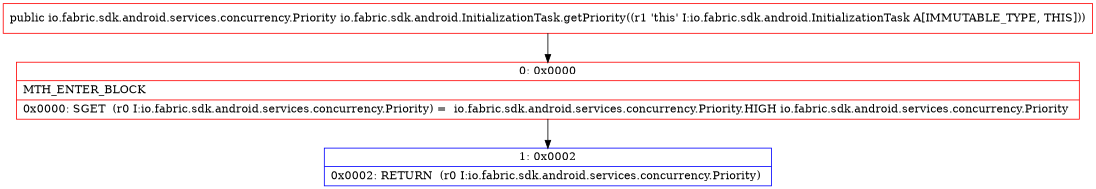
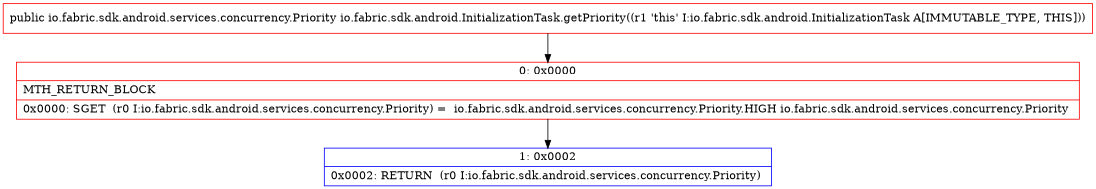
(85, 90) -> (90, 90)
